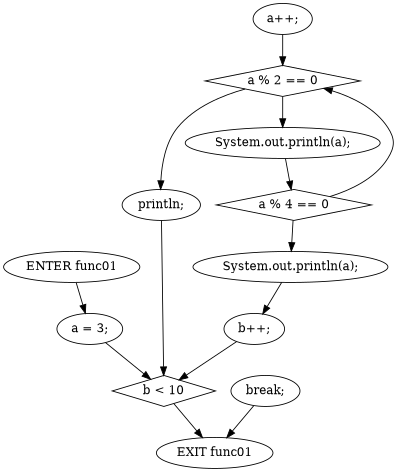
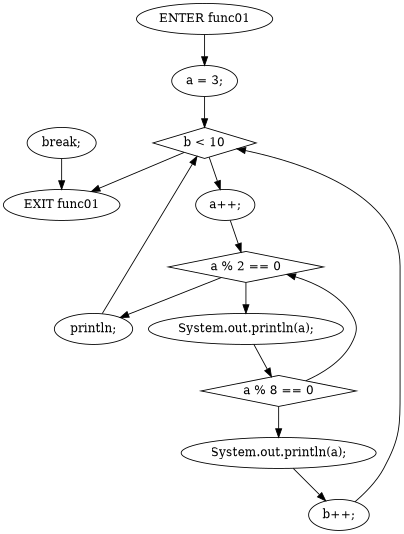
none -> (213, 169)
(294, 205) -> (279, 391)
